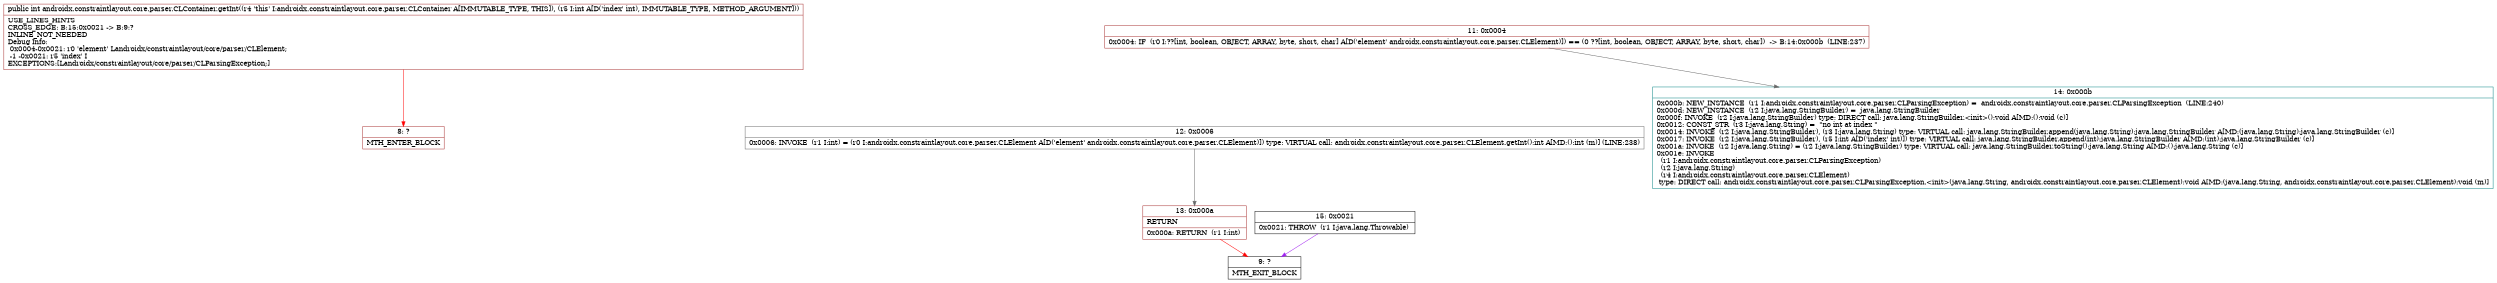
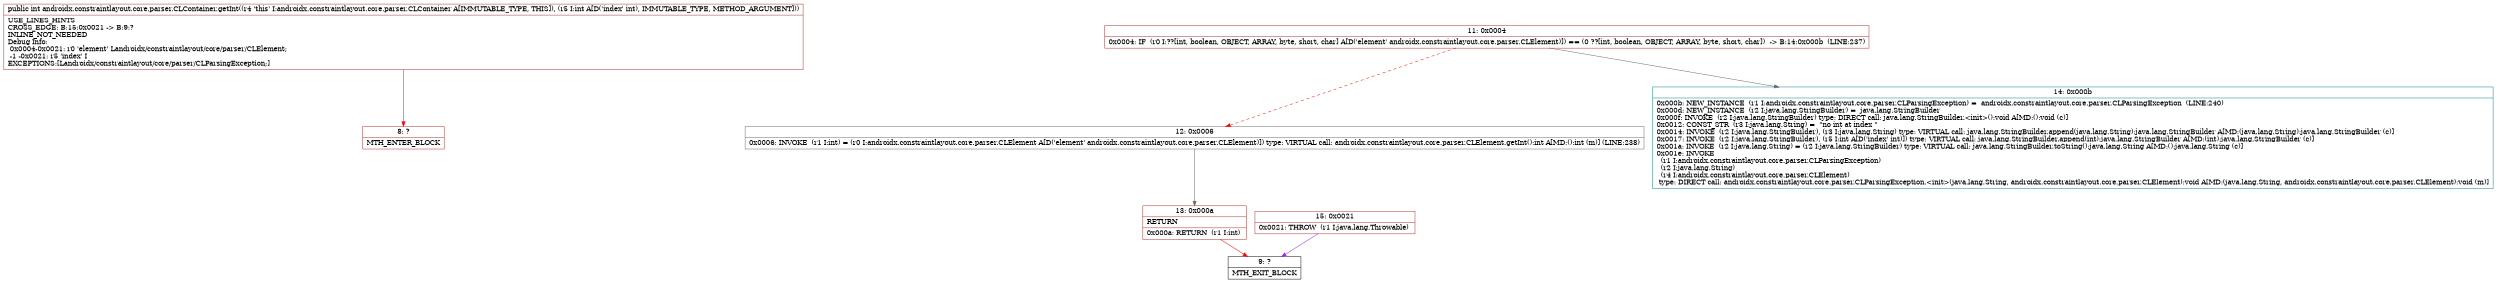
none -> (1343, 87)
(1335, 223) -> (1335, 223)
